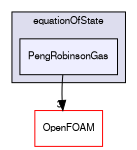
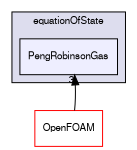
(62, 89) -> (75, 98)
